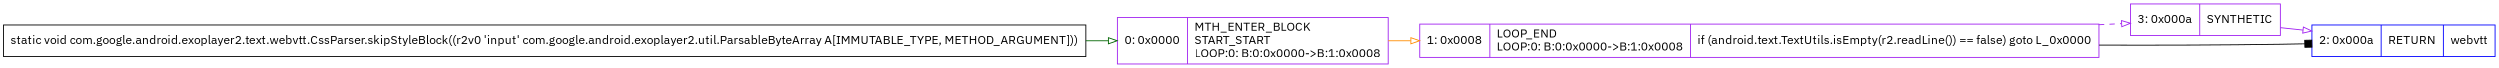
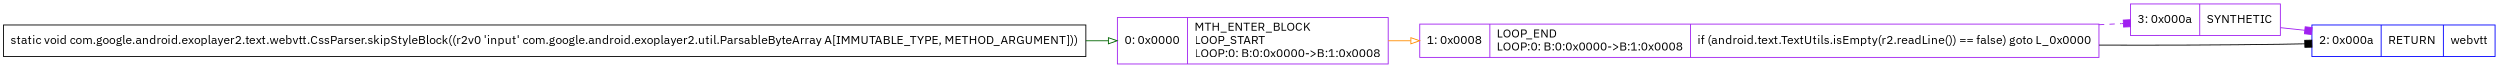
(2110, 24) -> (2110, 24)
(2292, 29) -> (2292, 29)
(1233, 40) -> (1230, 40)
